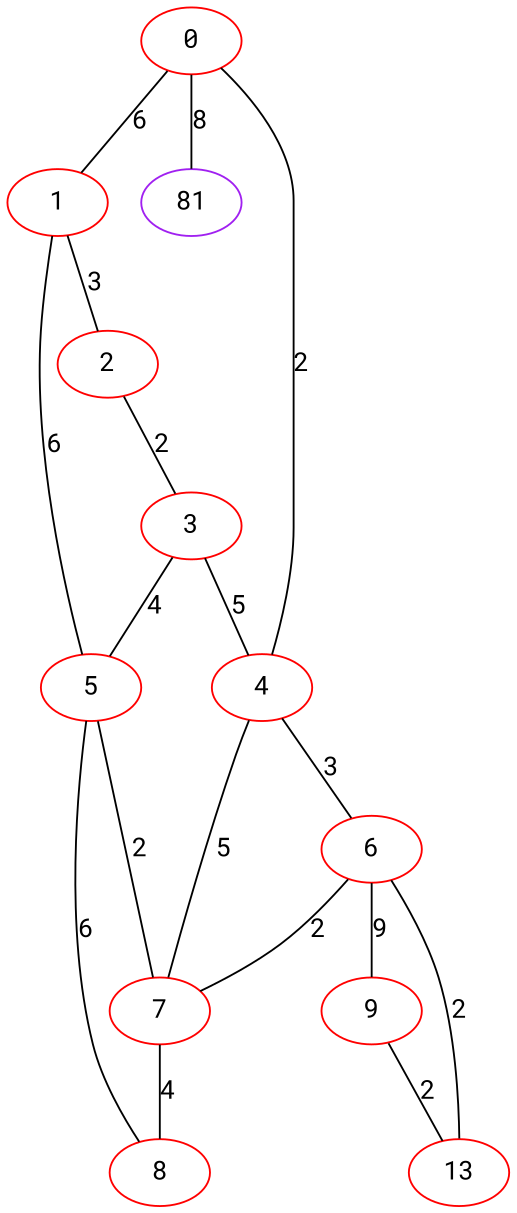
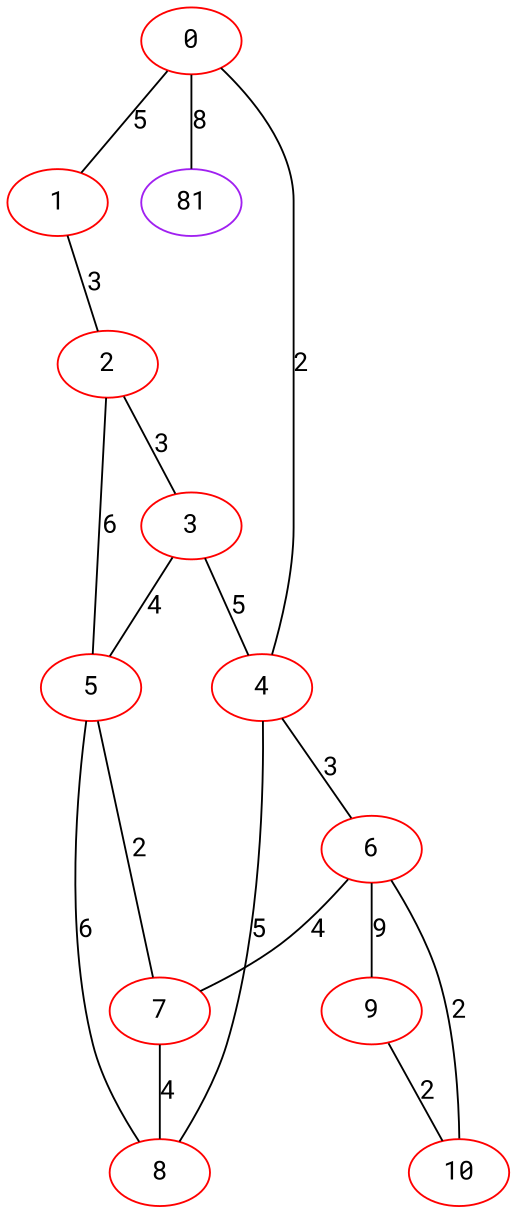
(140, 122) -> (140, 122)
(163, 445) -> (163, 445)
(44, 447) -> (99, 526)
(206, 848) -> (249, 938)
(319, 930) -> (319, 930)
(459, 1173) -> (459, 1173)
